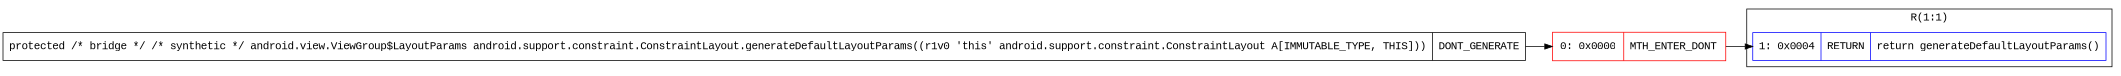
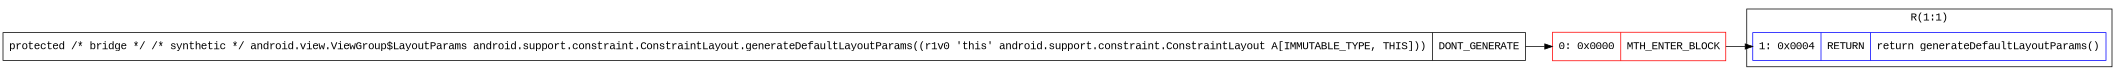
(1673, 46) -> (1673, 46)
